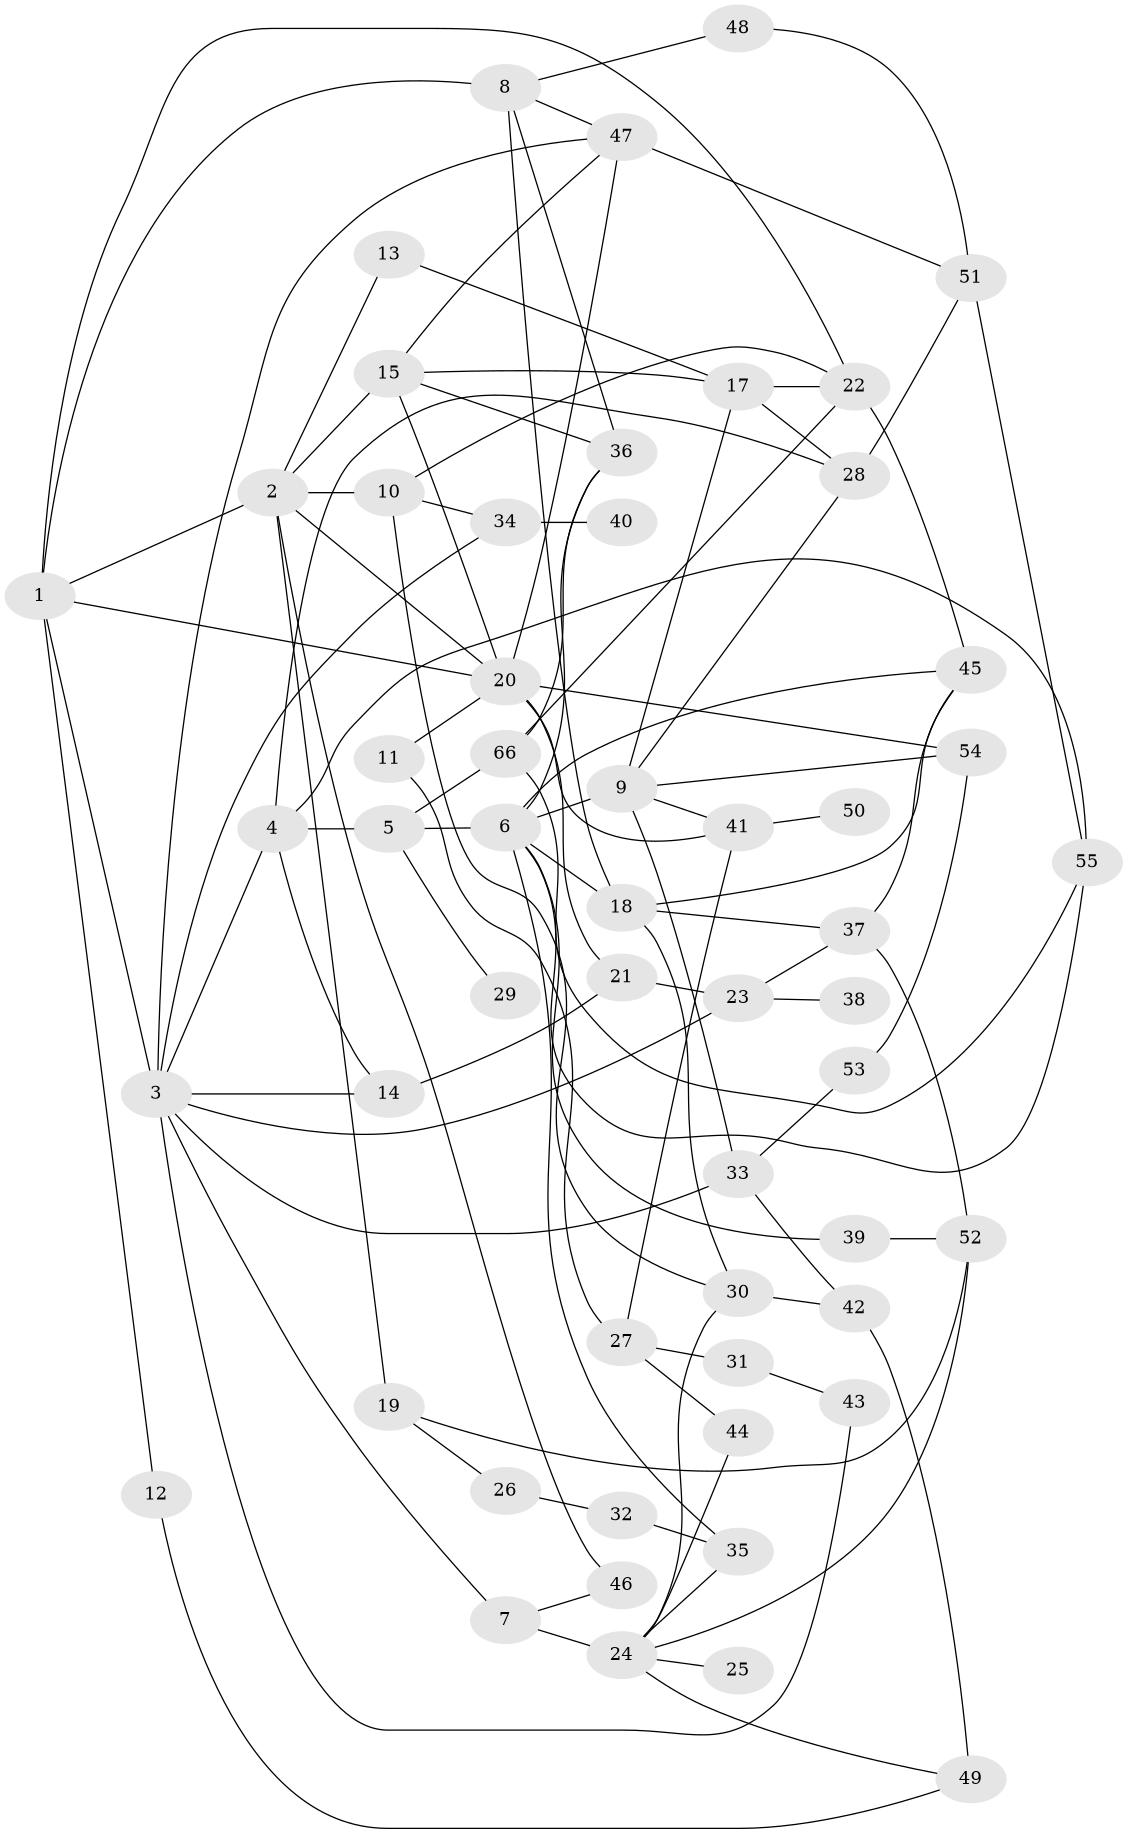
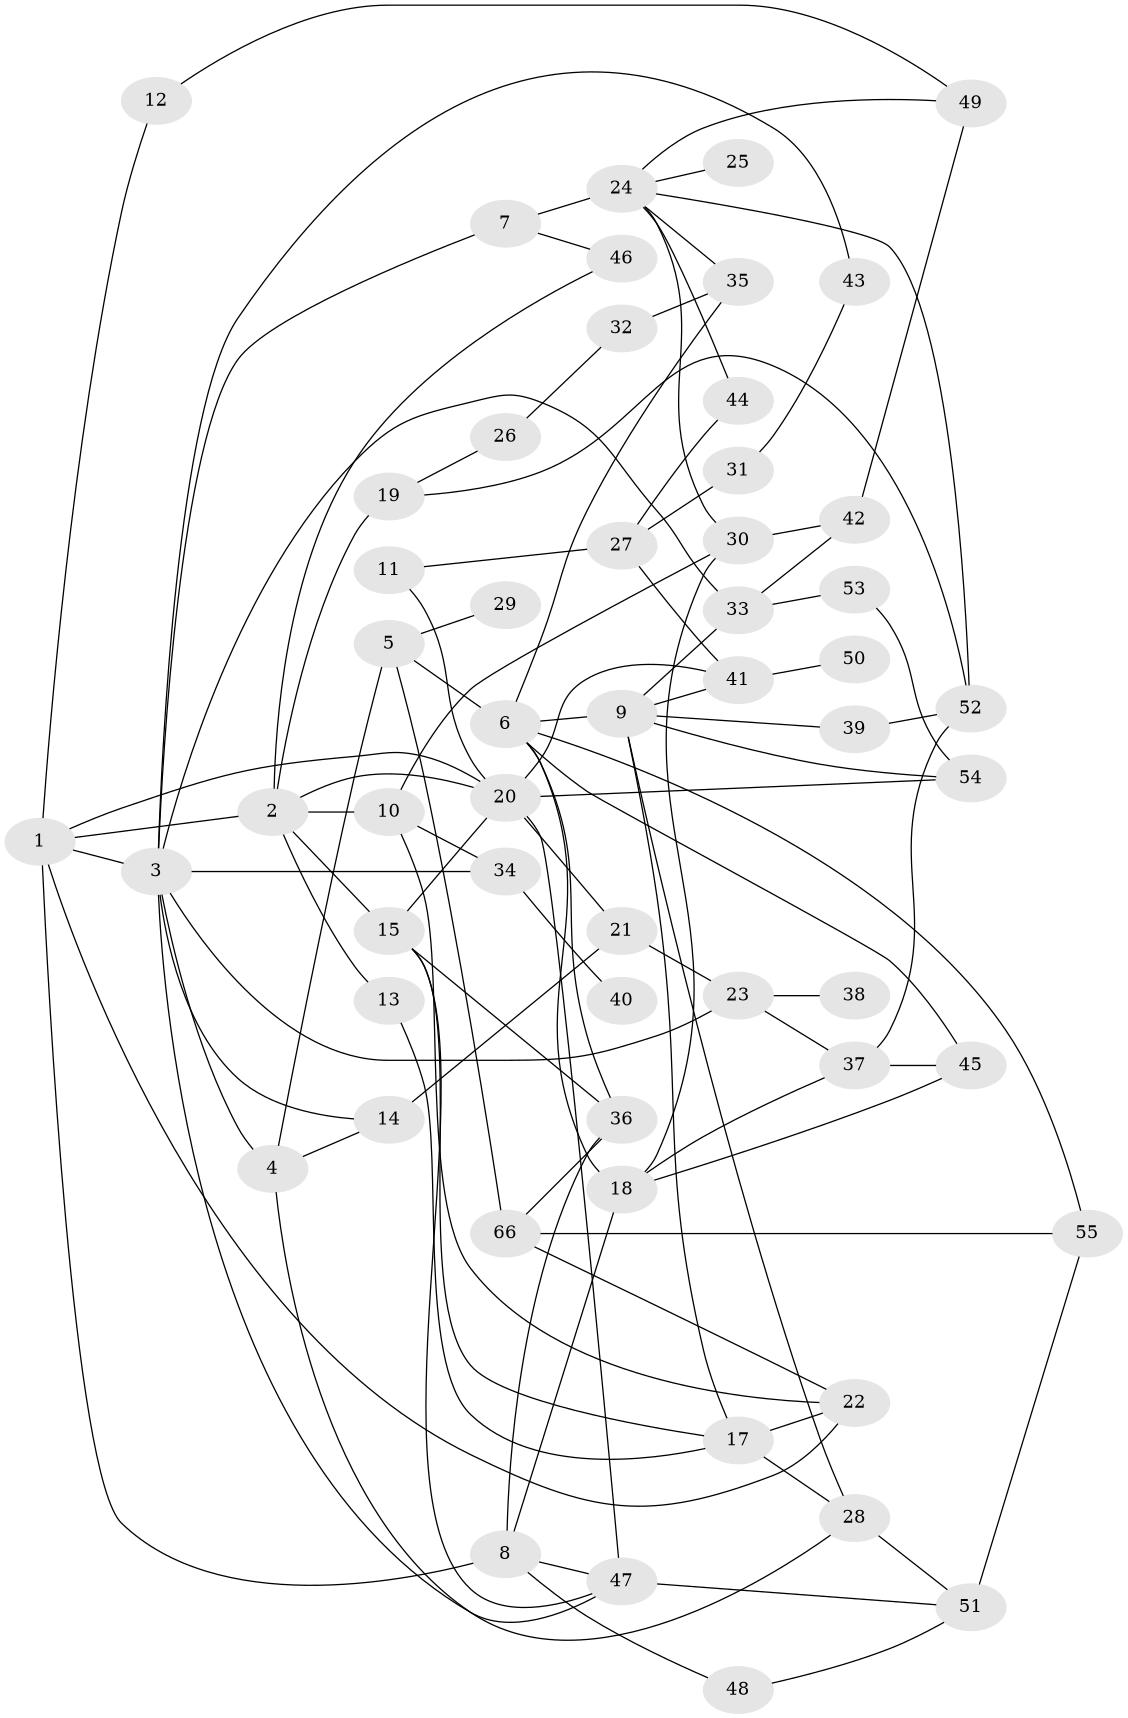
(924, 524) -> none
(730, 566) -> none
(578, 1138) -> (738, 722)
